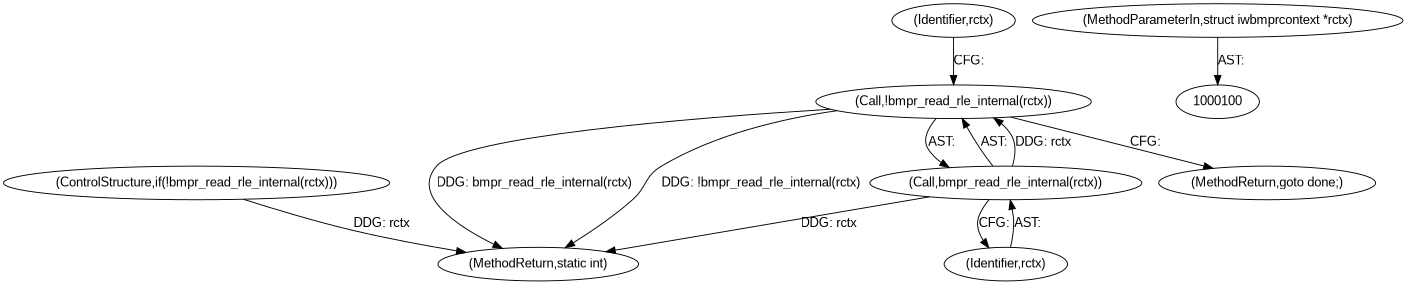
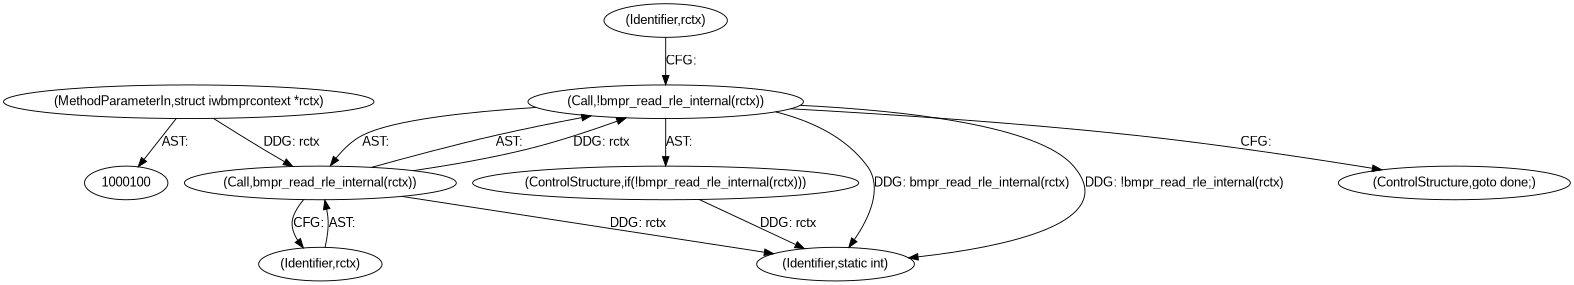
none -> (666, 138)
none -> (249, 140)
(1267, 183) -> (1454, 183)
(538, 264) -> (836, 264)
